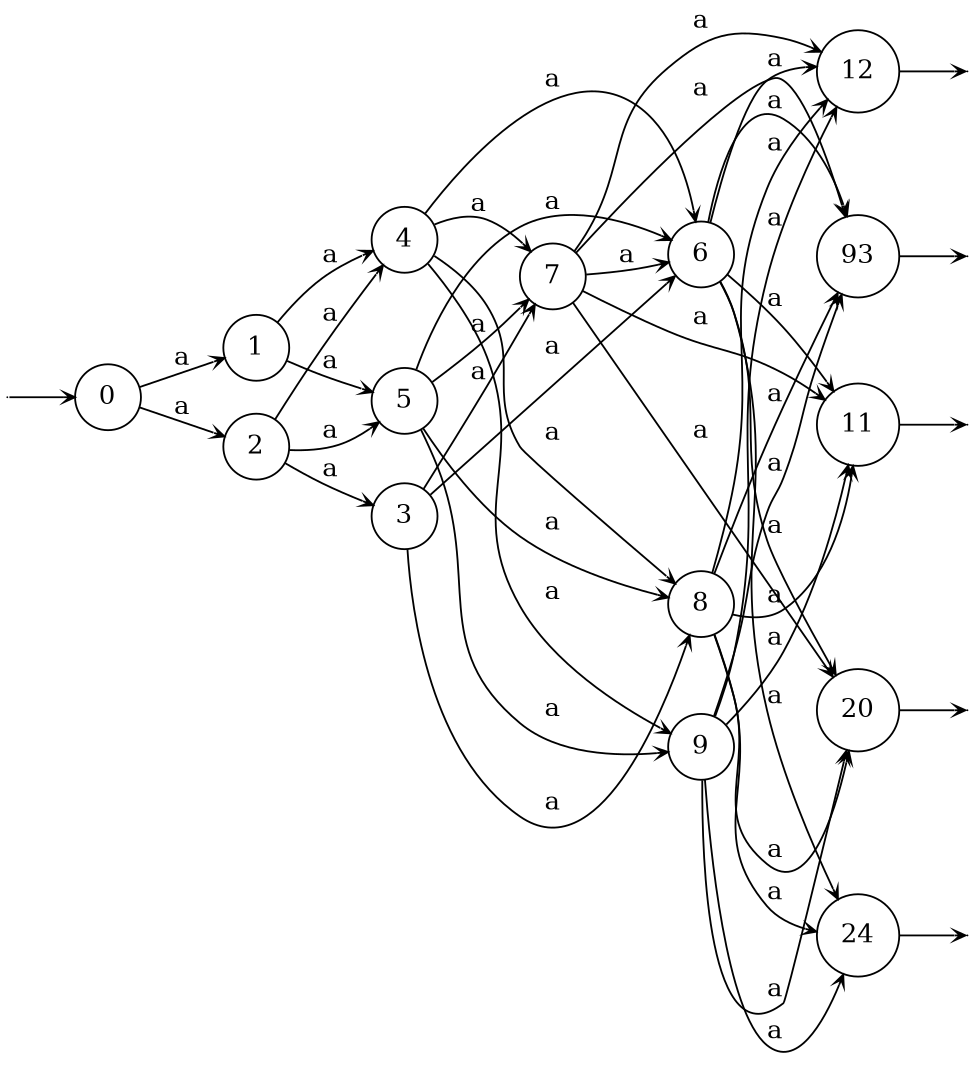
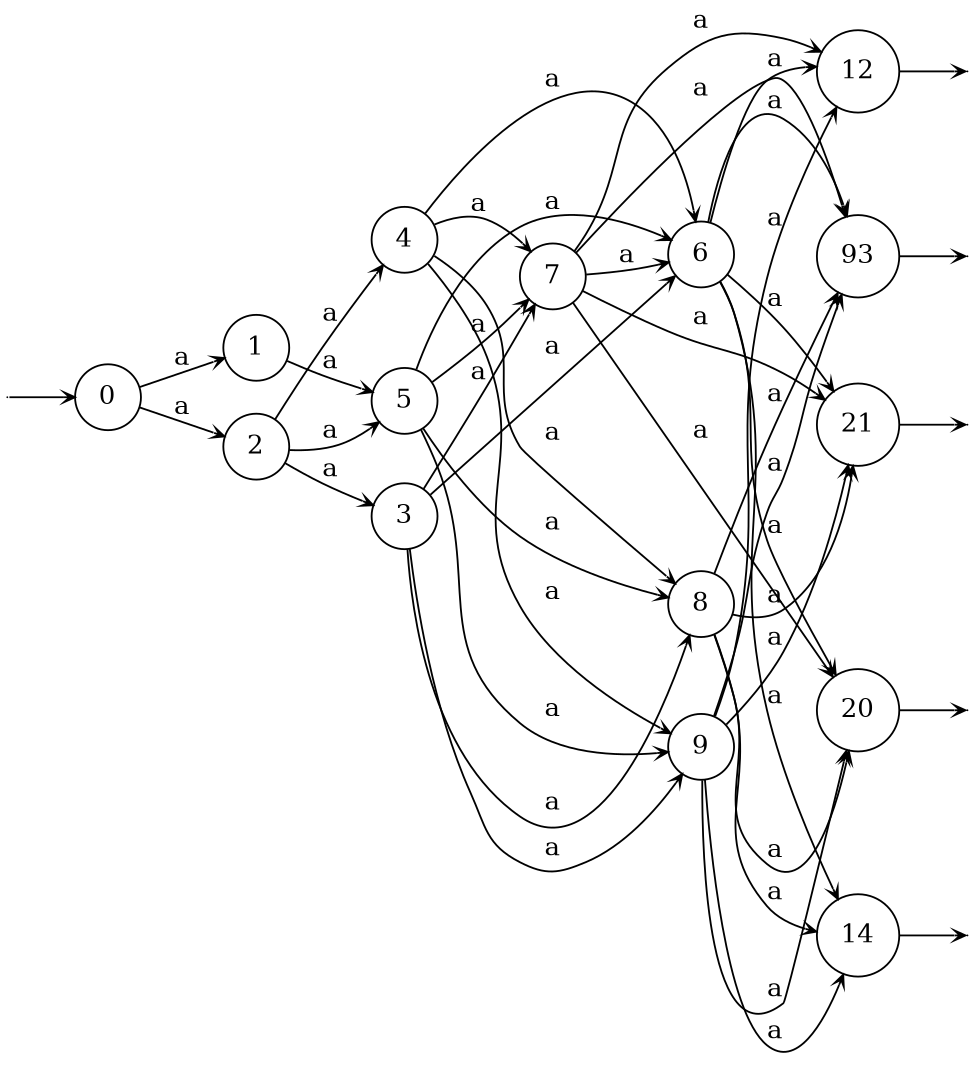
(744, 271) -> none
(315, 283) -> none
(858, 425) -> (858, 425)
none -> (476, 805)
(858, 935) -> (858, 935)
